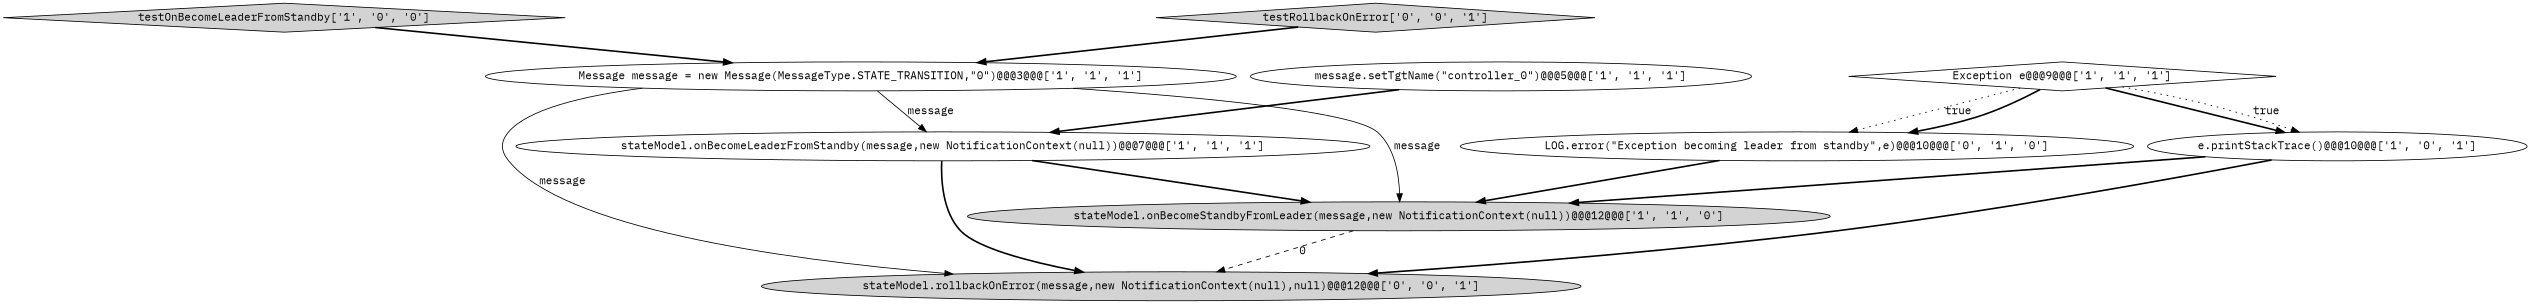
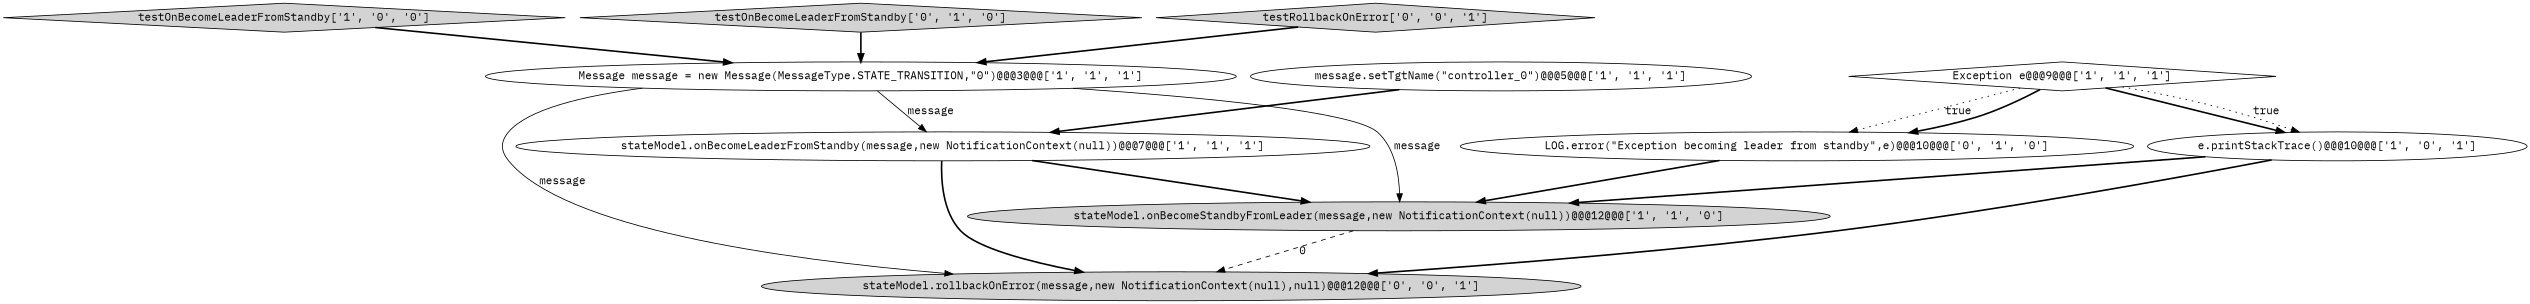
none -> (861, 18)
